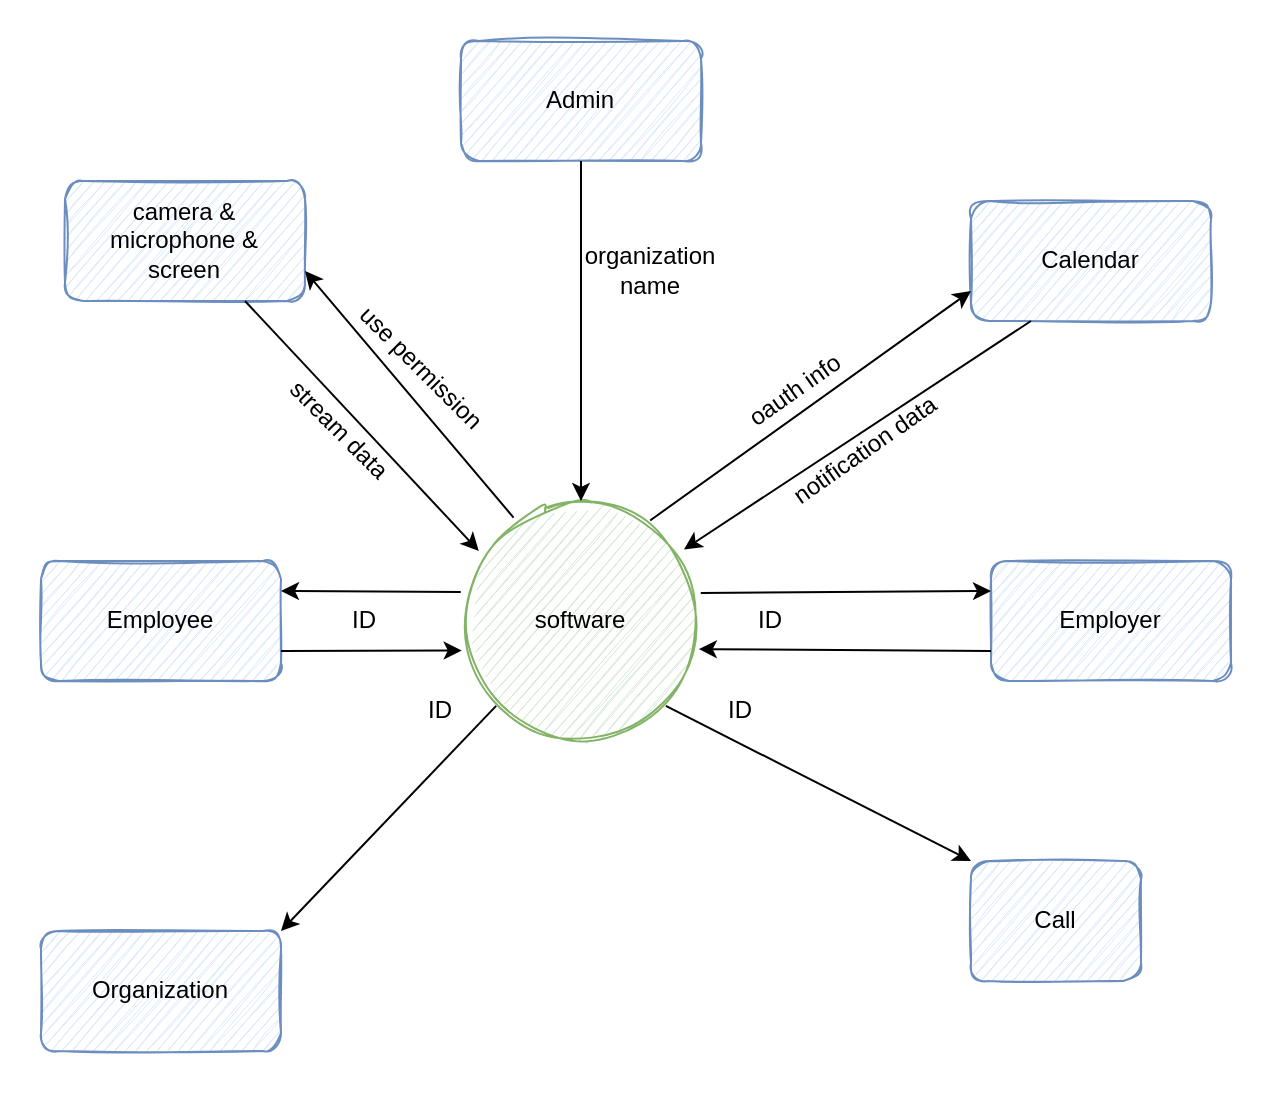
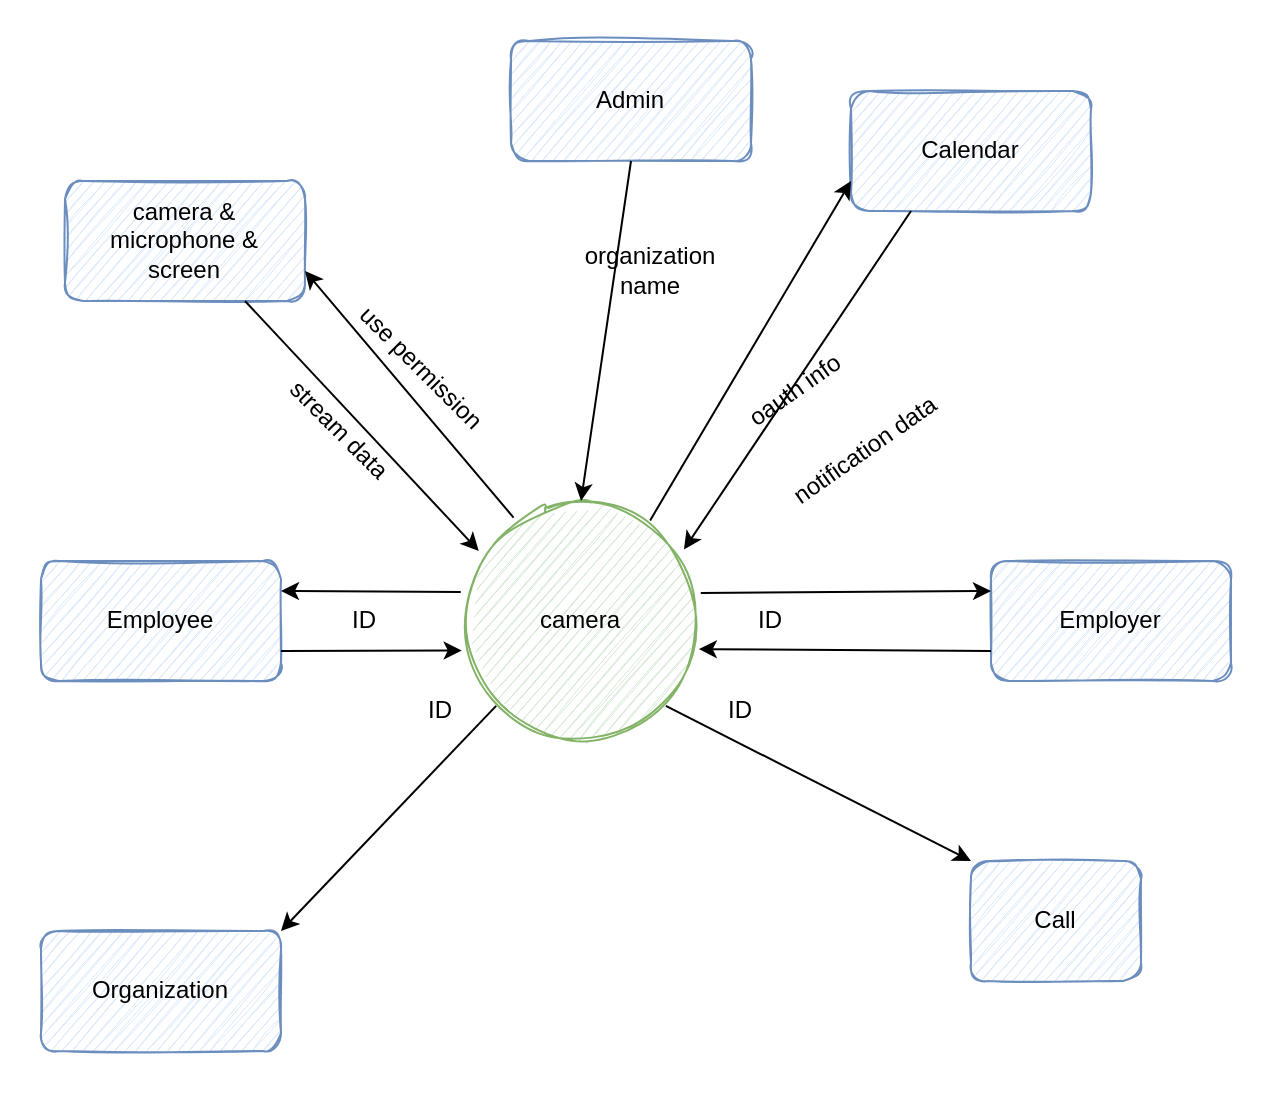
(581, 101) -> (631, 101)
(1091, 261) -> (971, 151)
(581, 621) -> (581, 621)
